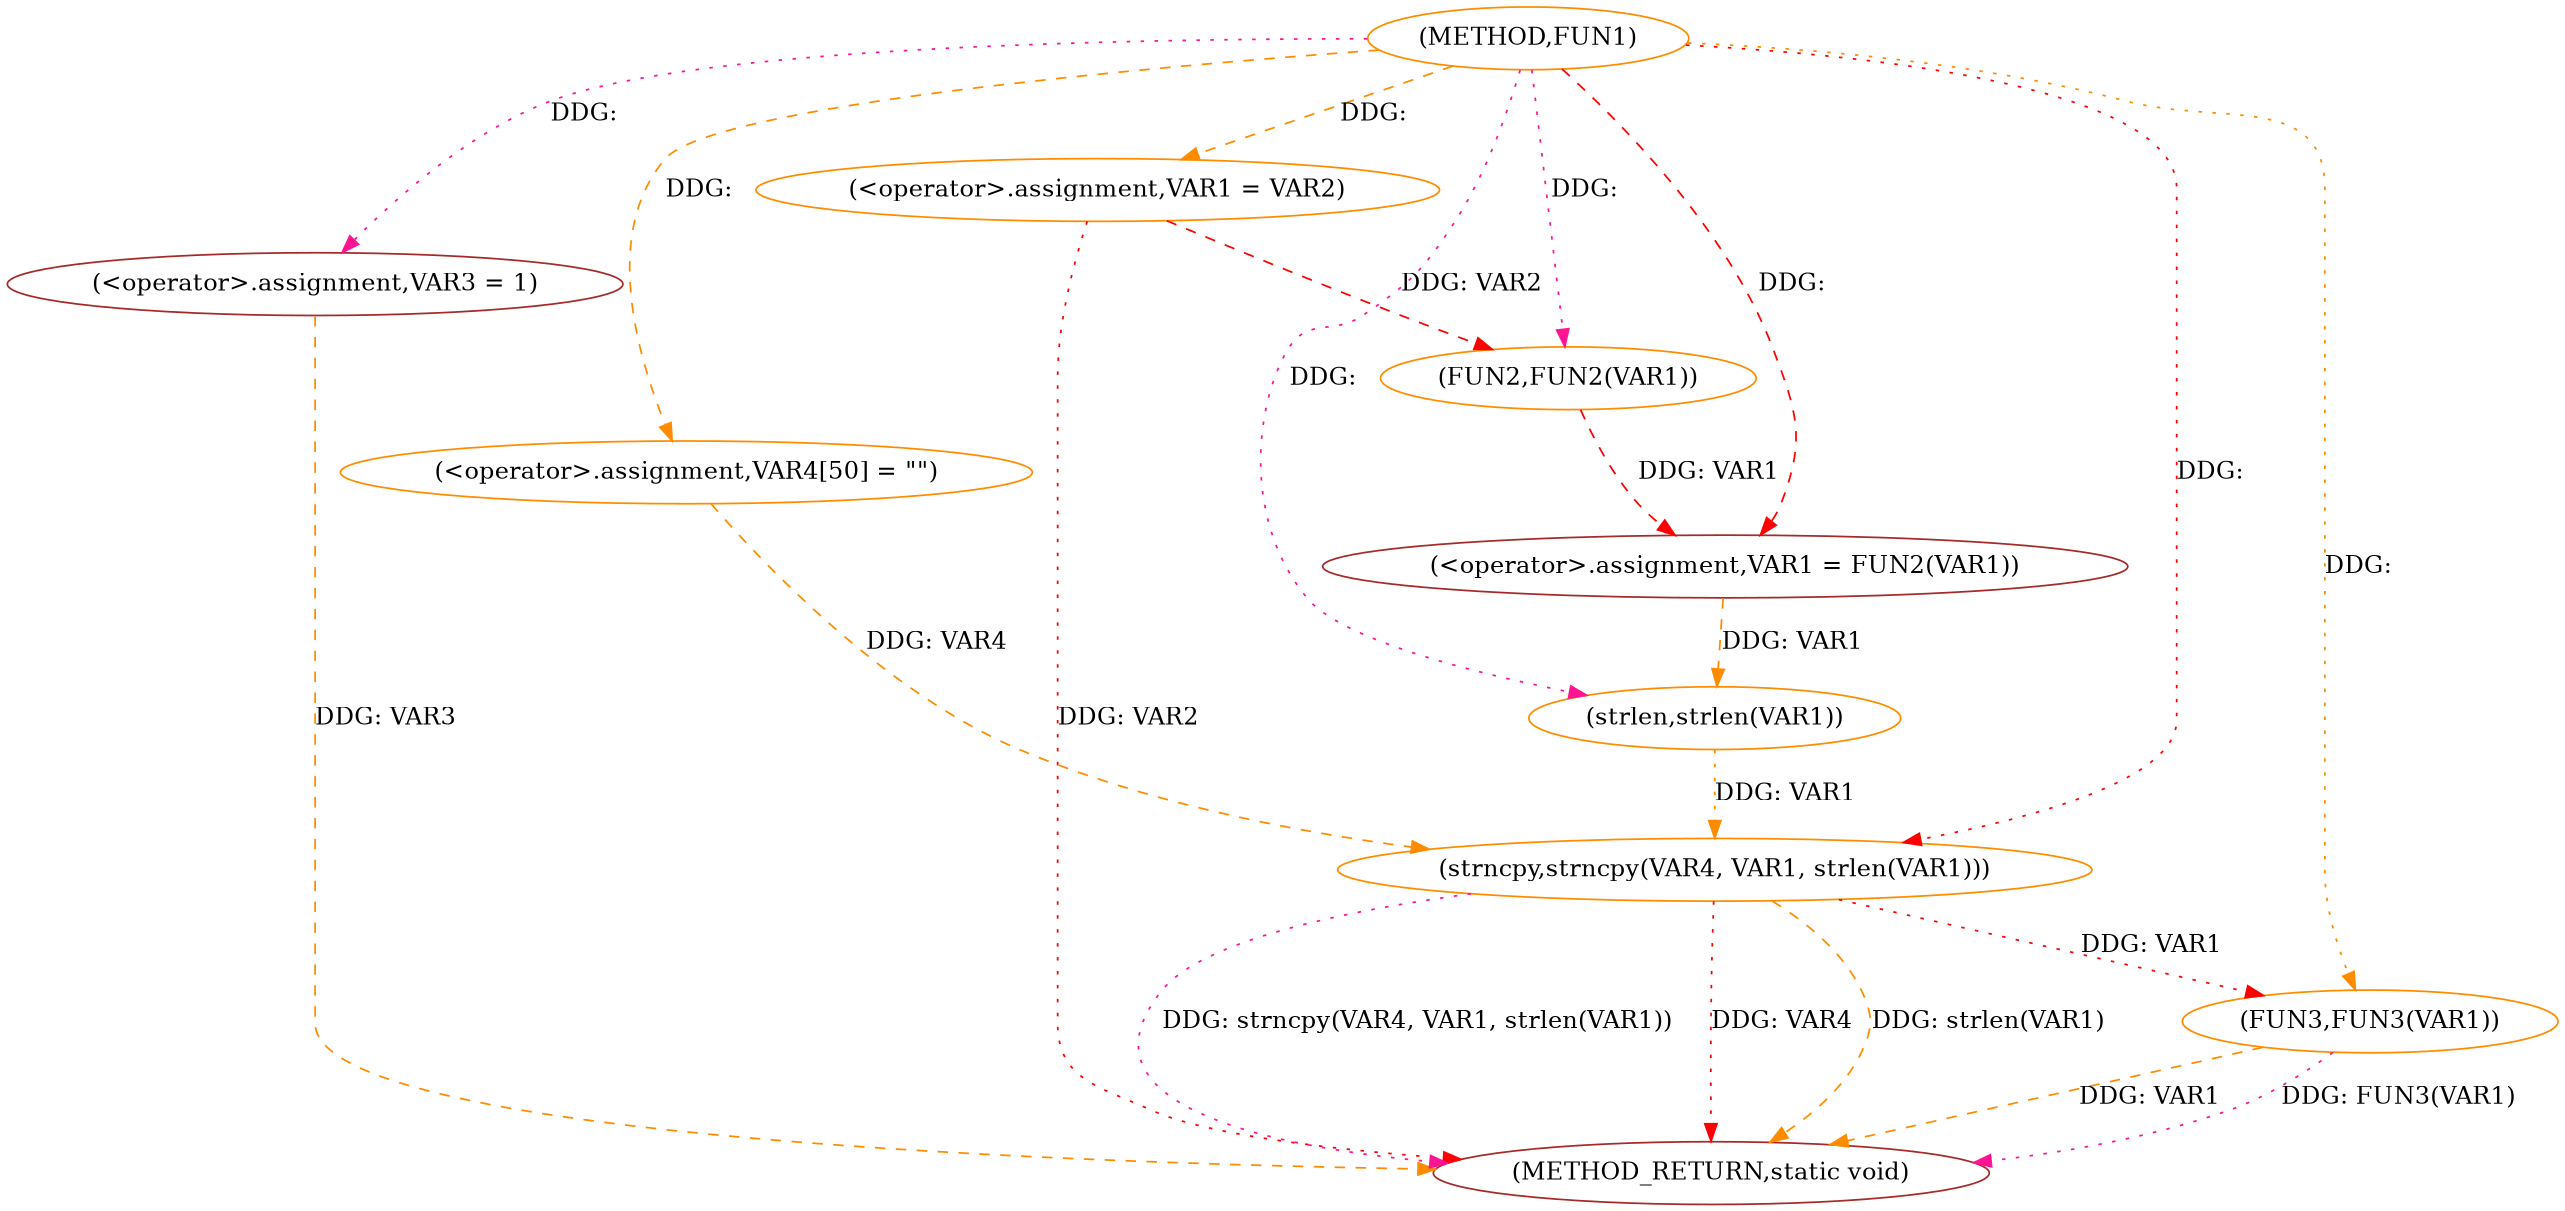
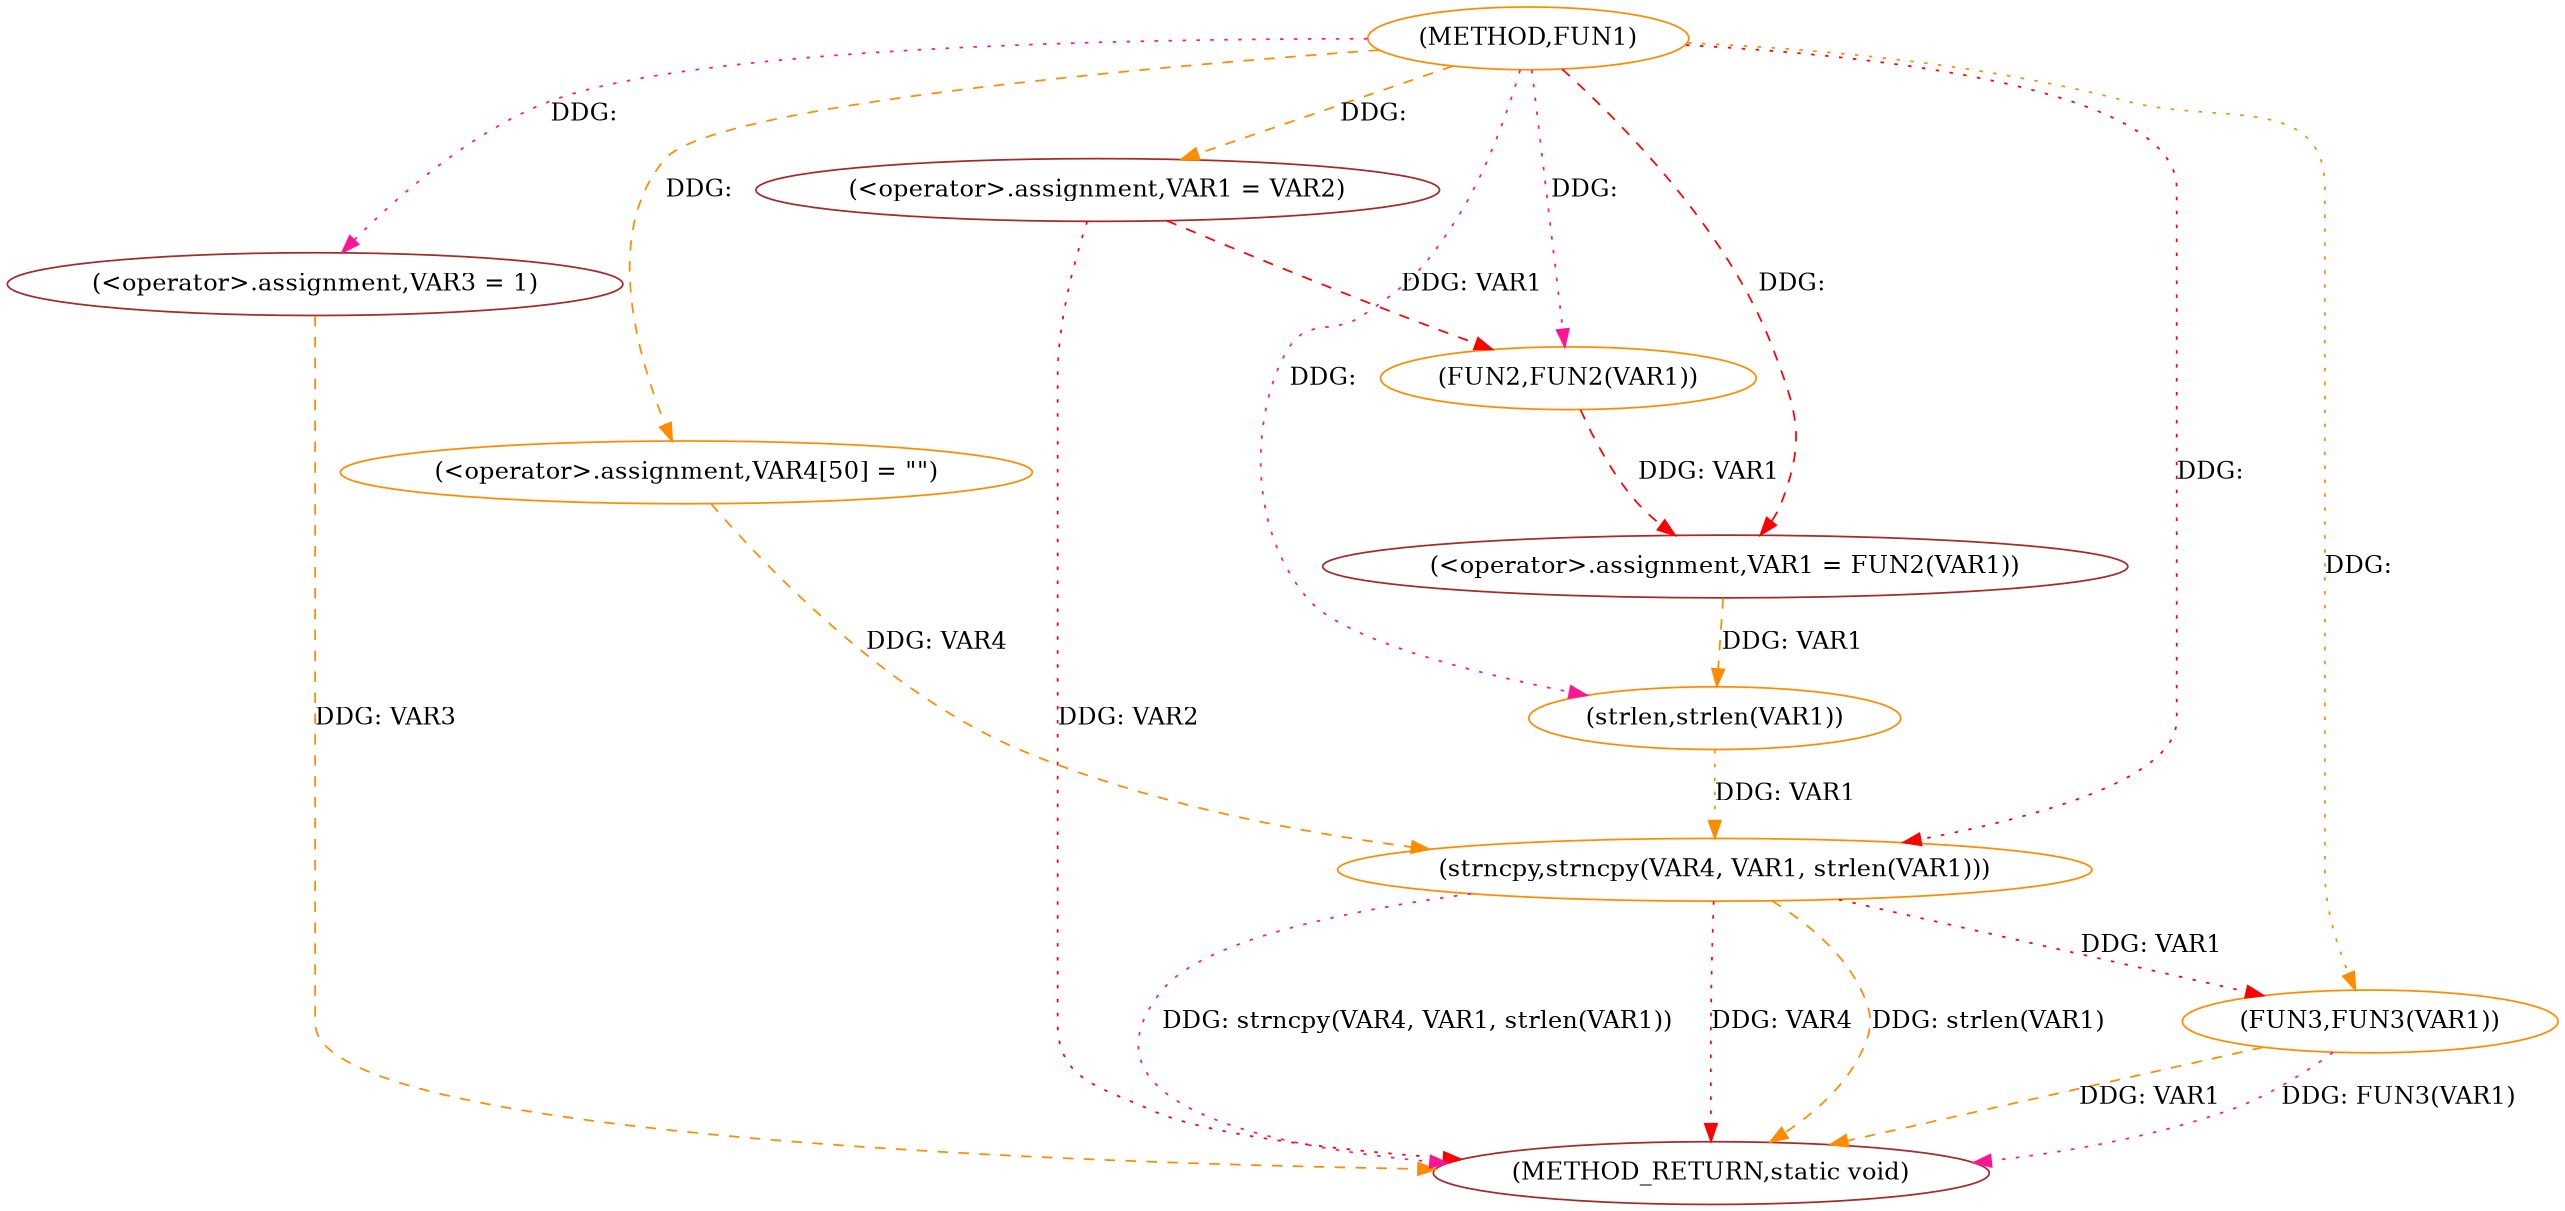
(1098, 190) -> (1098, 190)
(1472, 284) -> (1472, 284)
